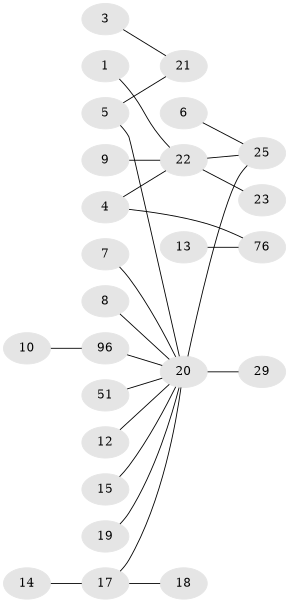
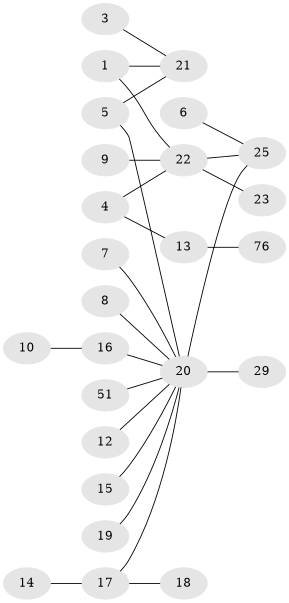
none -> (145, 66)
(187, 219) -> (145, 227)
(105, 348) -> (105, 348)
